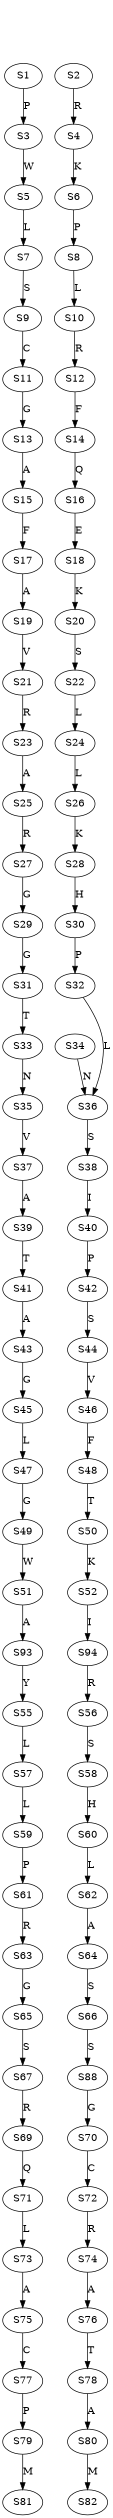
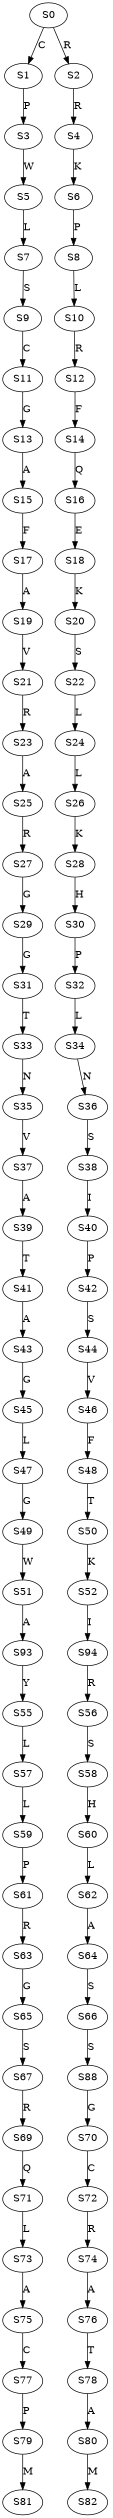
none -> (49, 15)
(103, 1041) -> (75, 1013)
